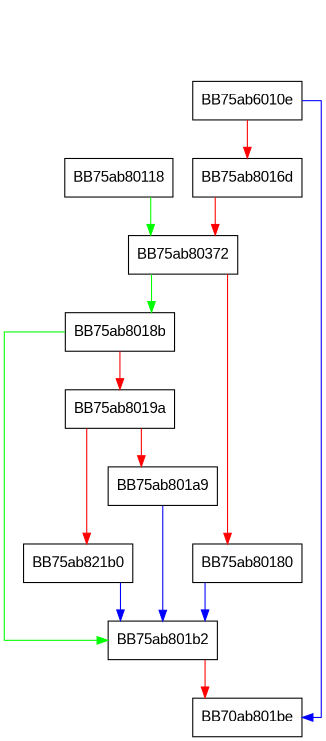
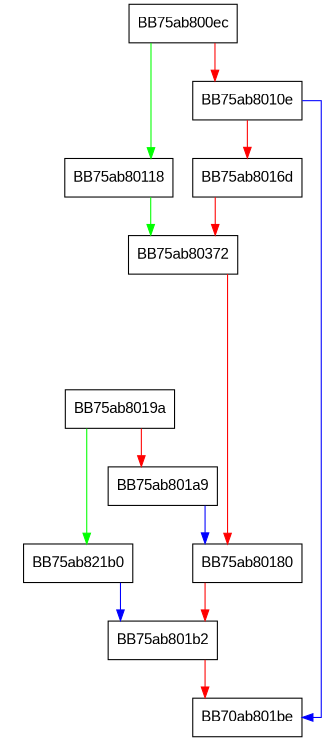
none -> (183, 24)
(247, 101) -> (247, 101)
(120, 332) -> none
(87, 481) -> (87, 481)
(163, 558) -> (205, 519)
(205, 596) -> (205, 596)
